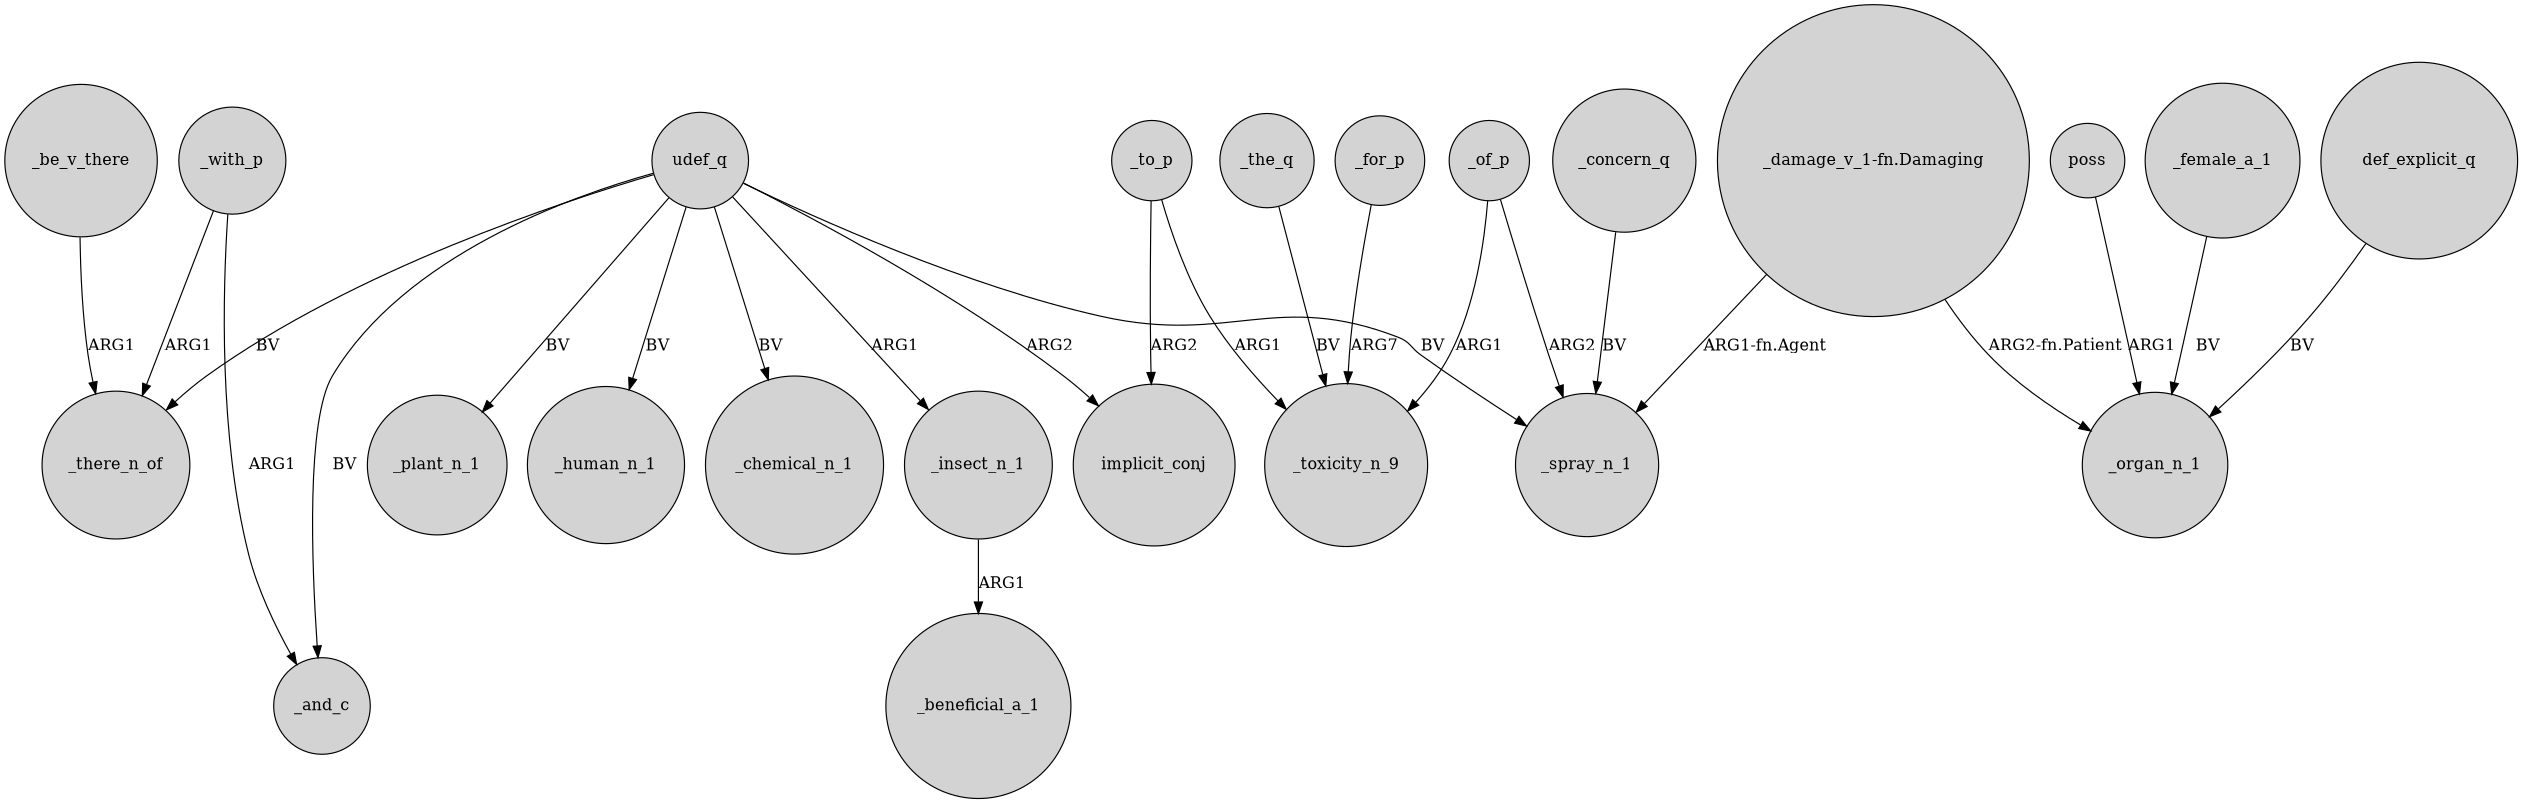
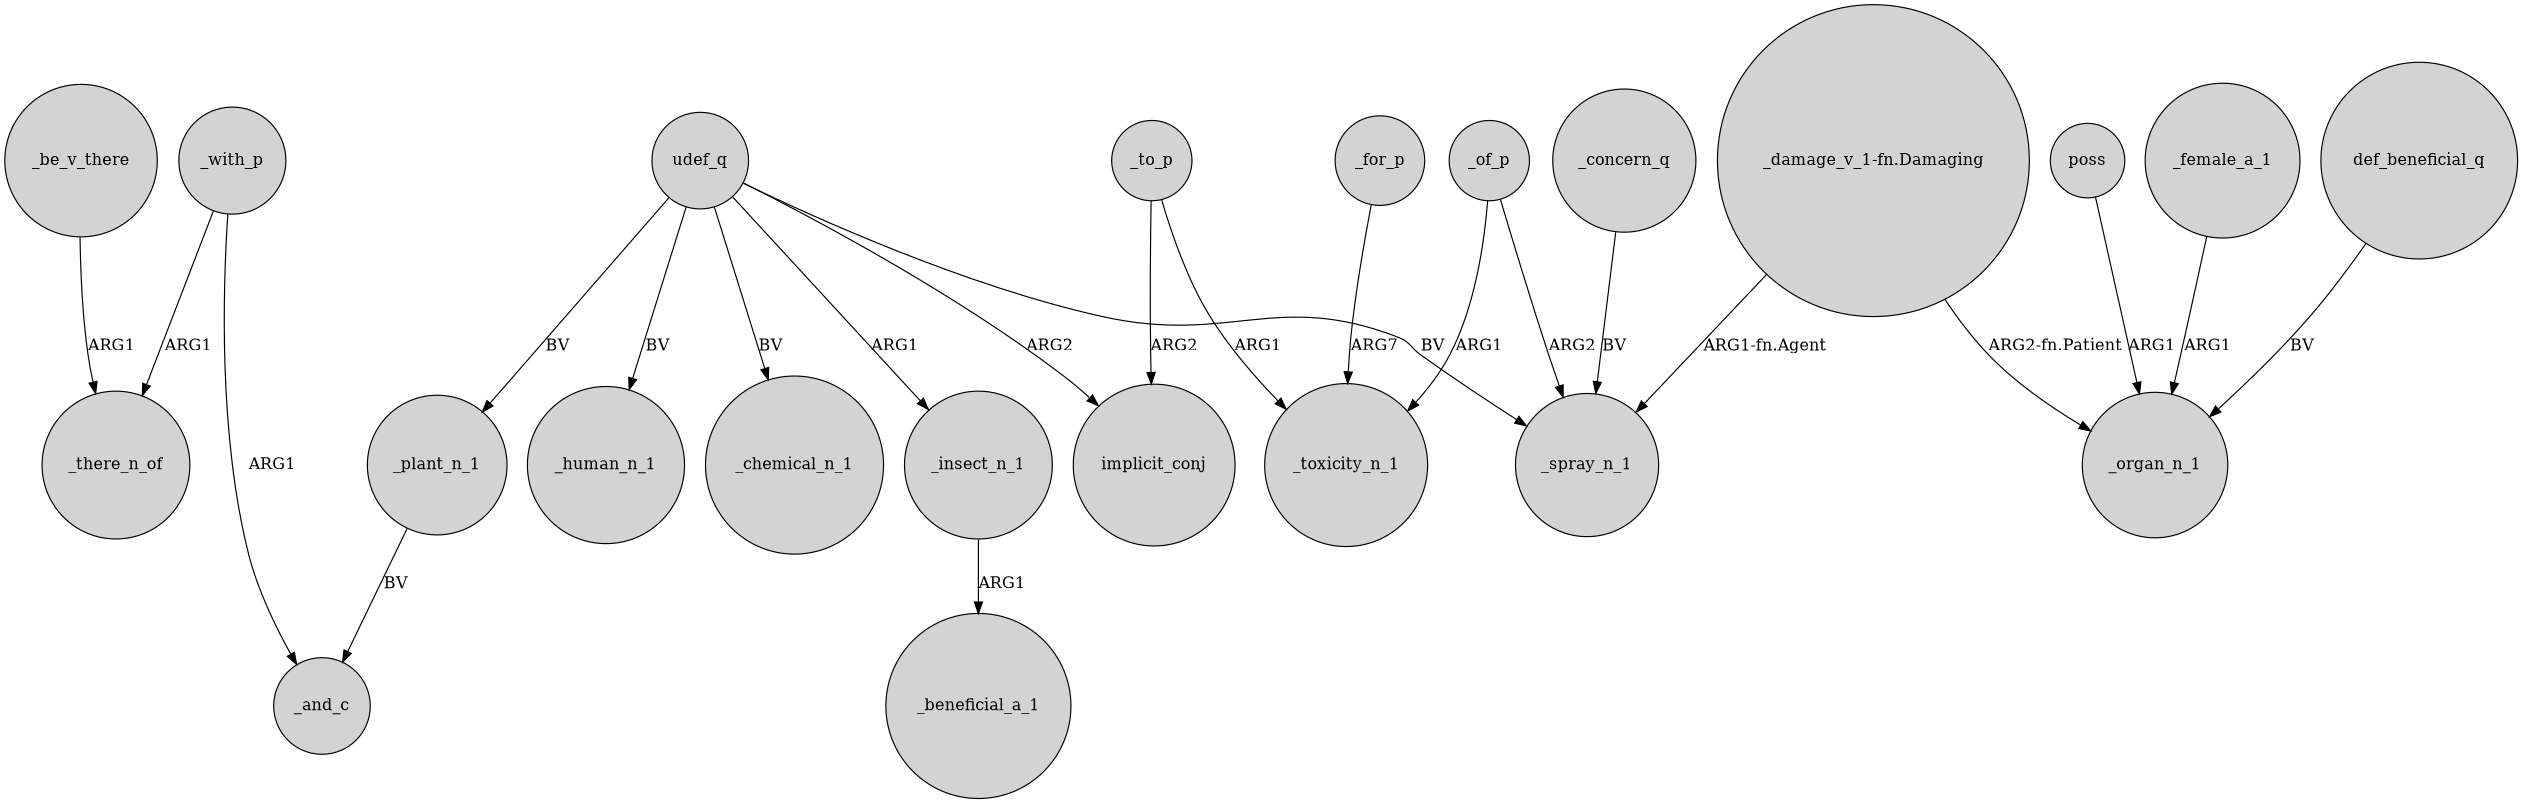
(1267, 161) -> none
(2419, 161) -> (2419, 161)
(404, 266) -> none
(367, 330) -> (378, 590)
(2208, 346) -> (2208, 346)
(1346, 465) -> (1346, 465)
